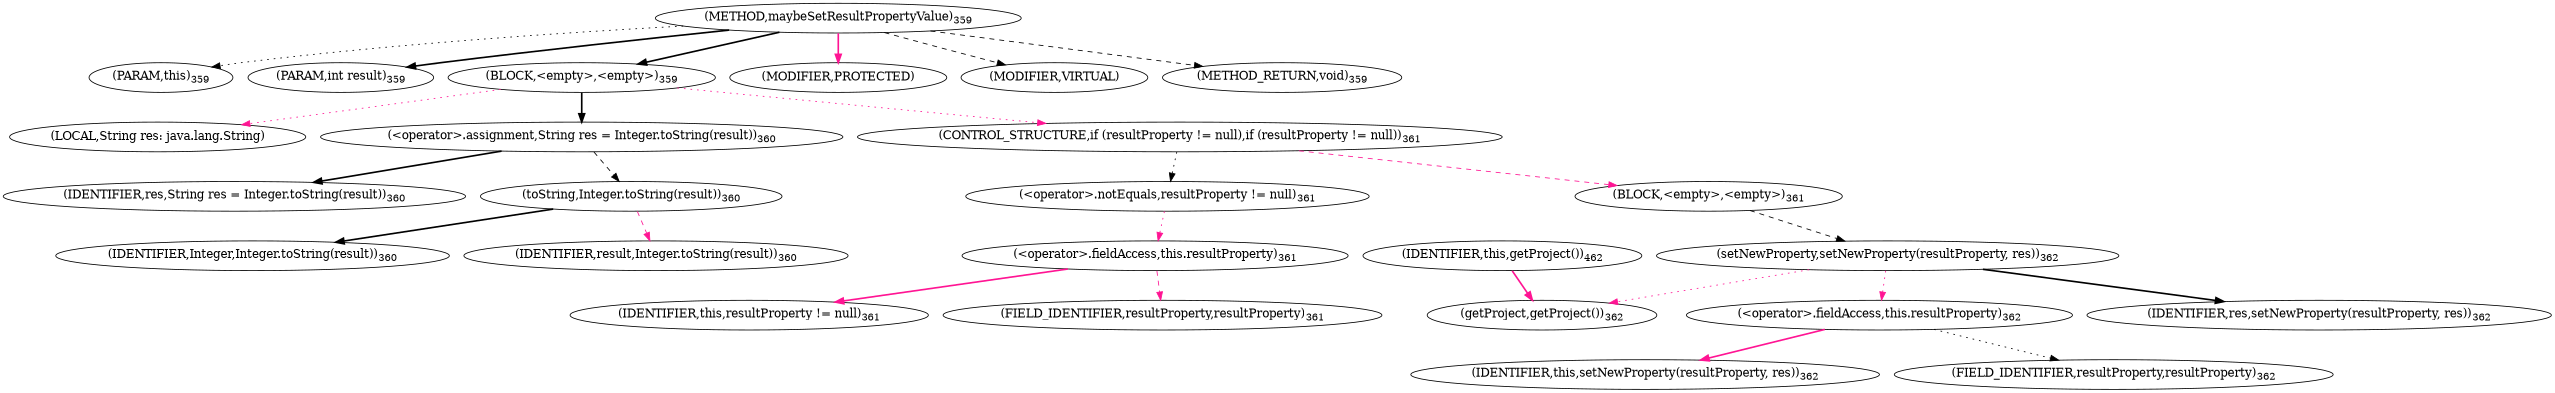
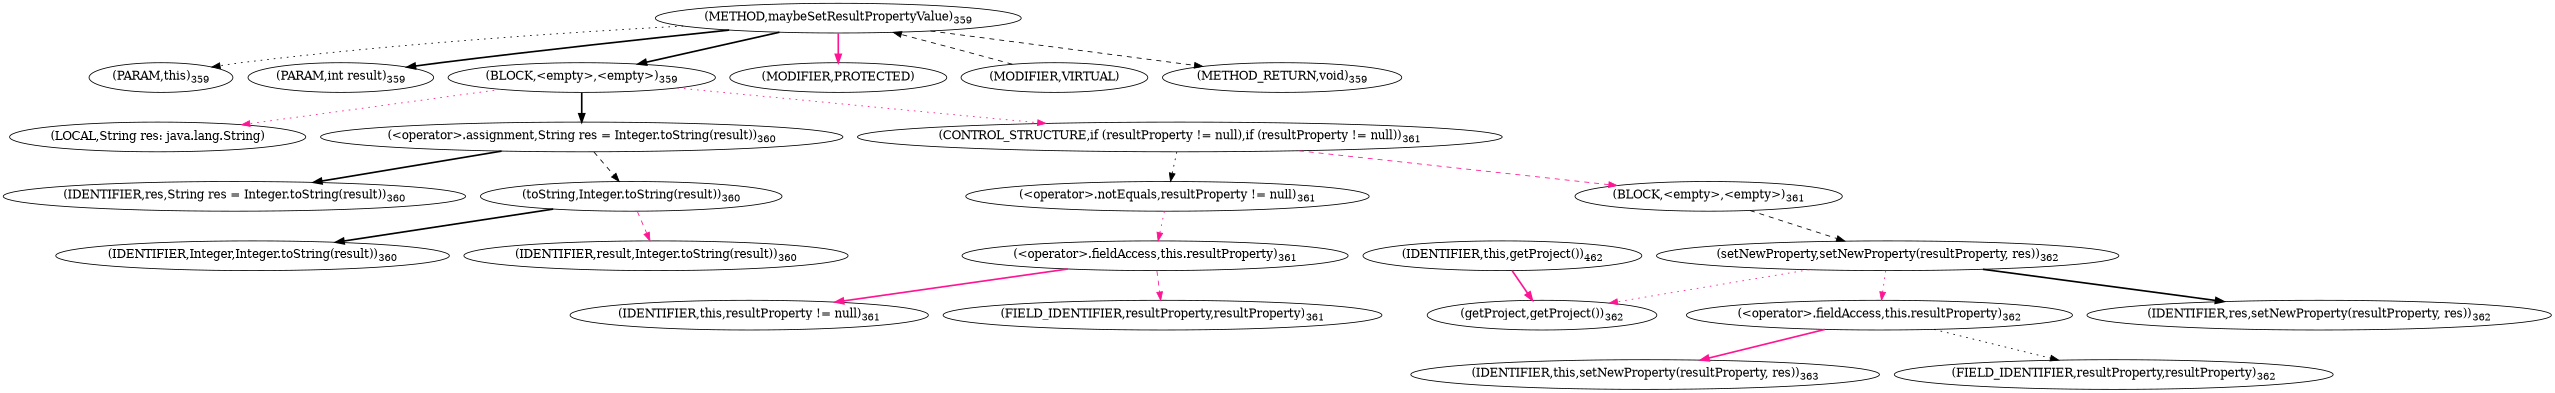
(941, 48) -> (957, 49)
(1809, 373) -> (1809, 373)
